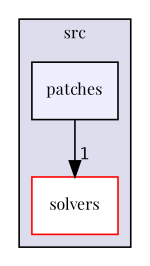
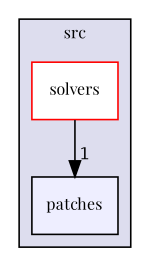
(75, 140) -> (75, 140)
